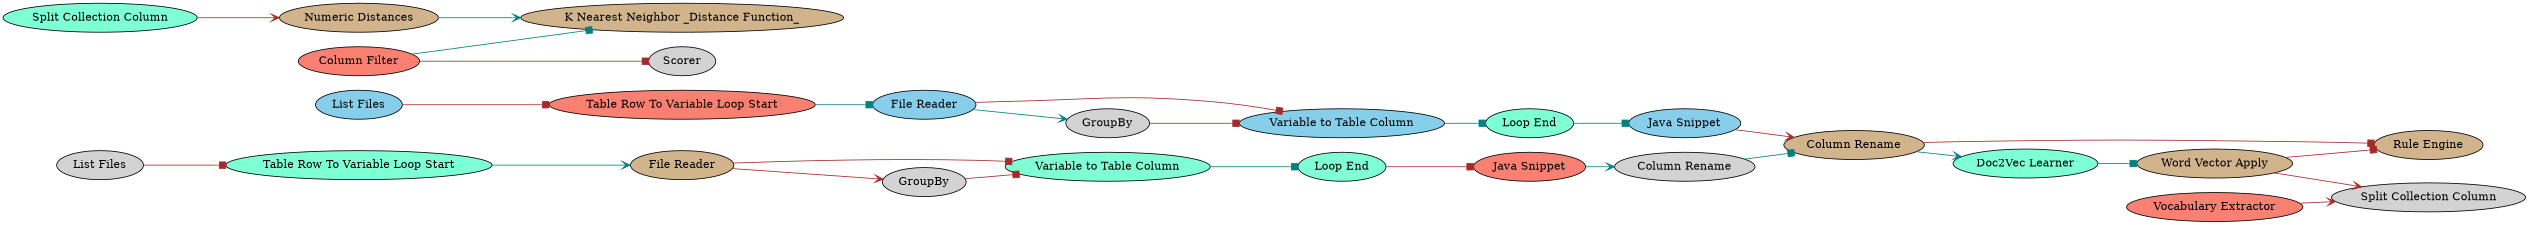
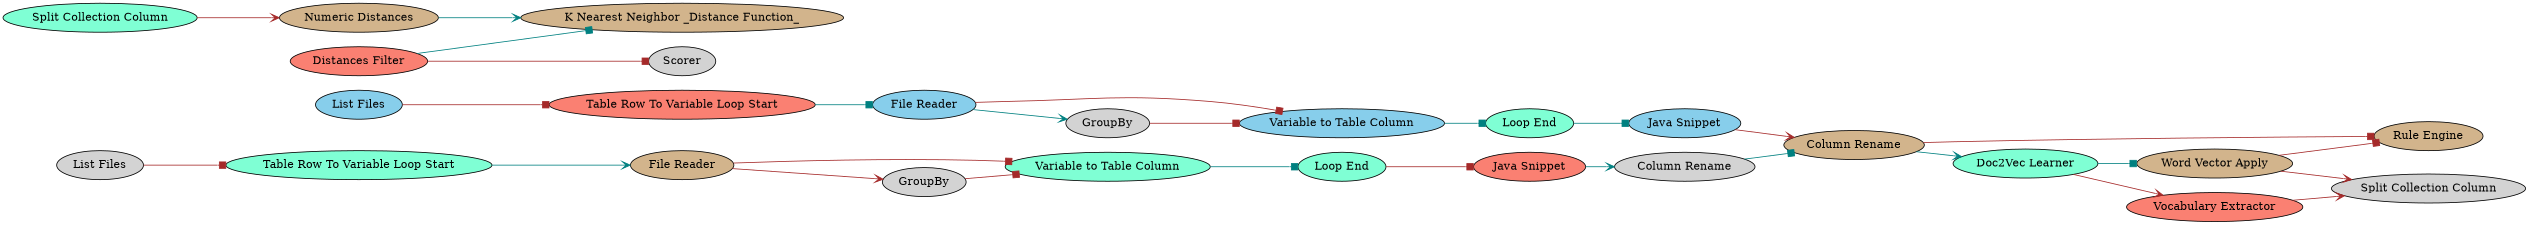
(359, 61) -> (359, 61)
none -> (2114, 184)
